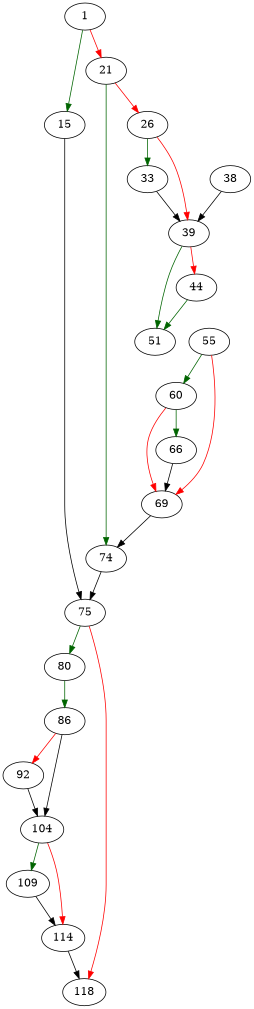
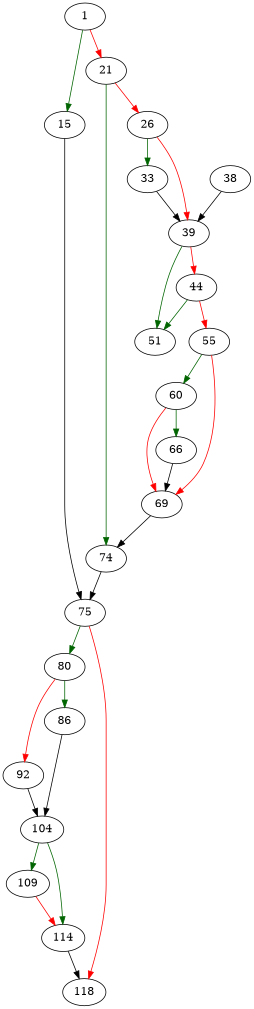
none -> (202, 311)
(46, 745) -> (35, 715)
(58, 879) -> (58, 879)
(43, 908) -> (43, 908)
